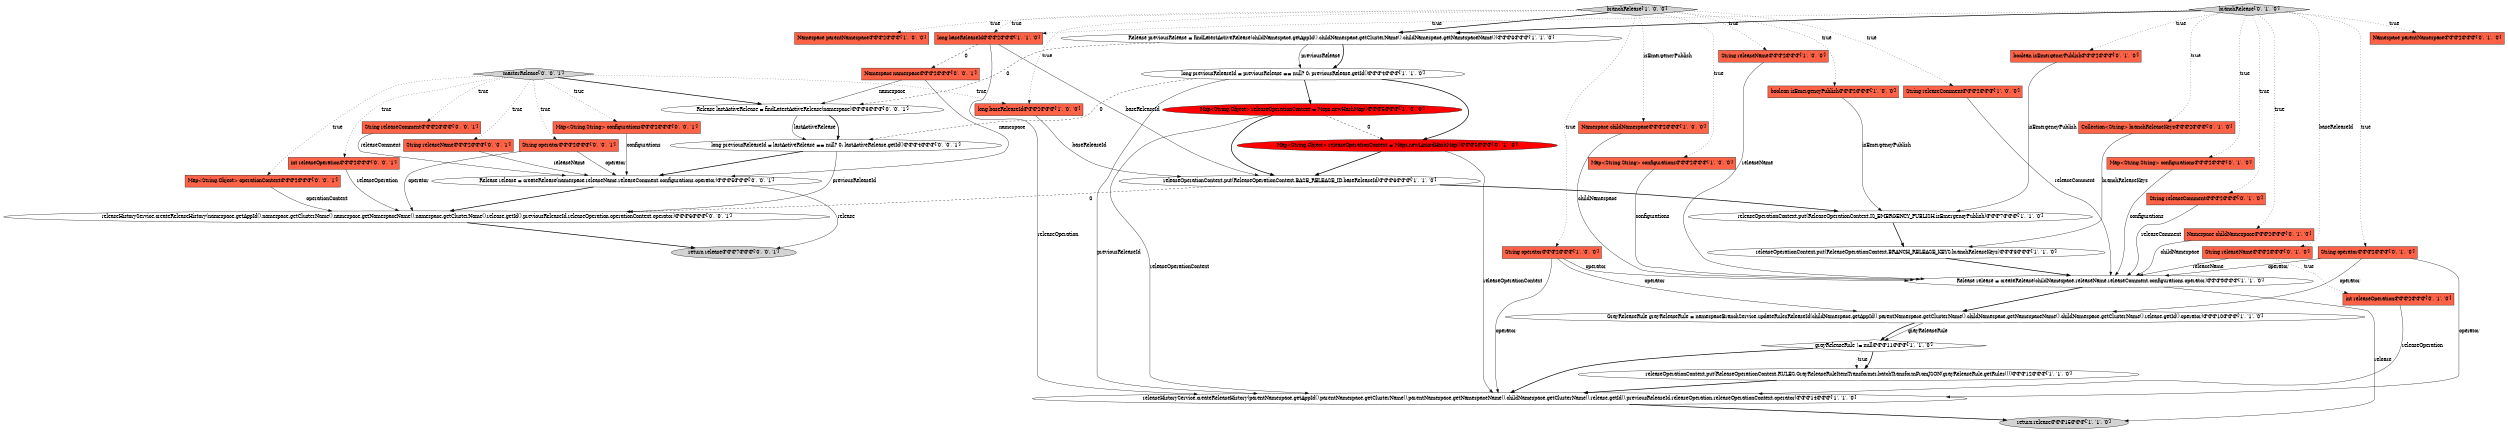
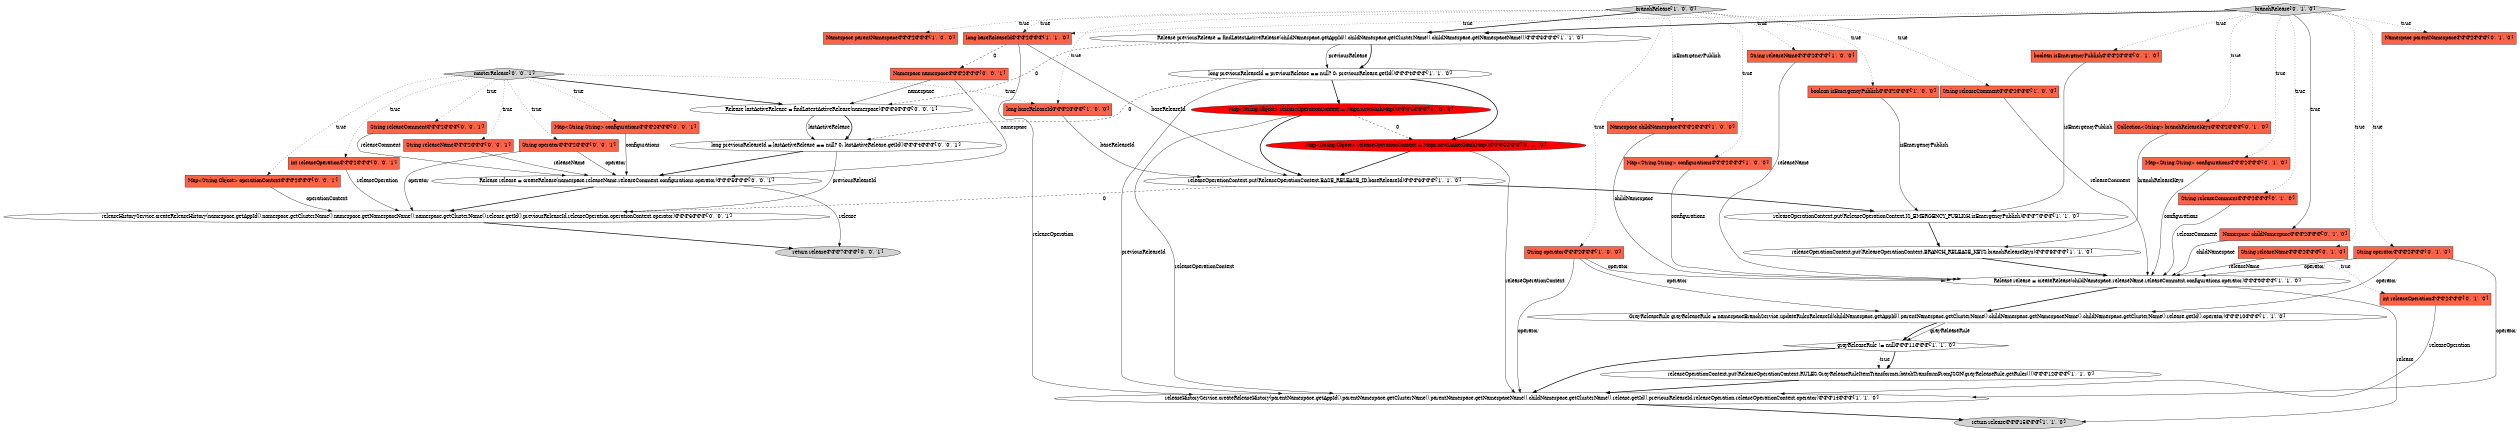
(2274, 120) -> (2310, 120)
(2336, 128) -> (2360, 128)
